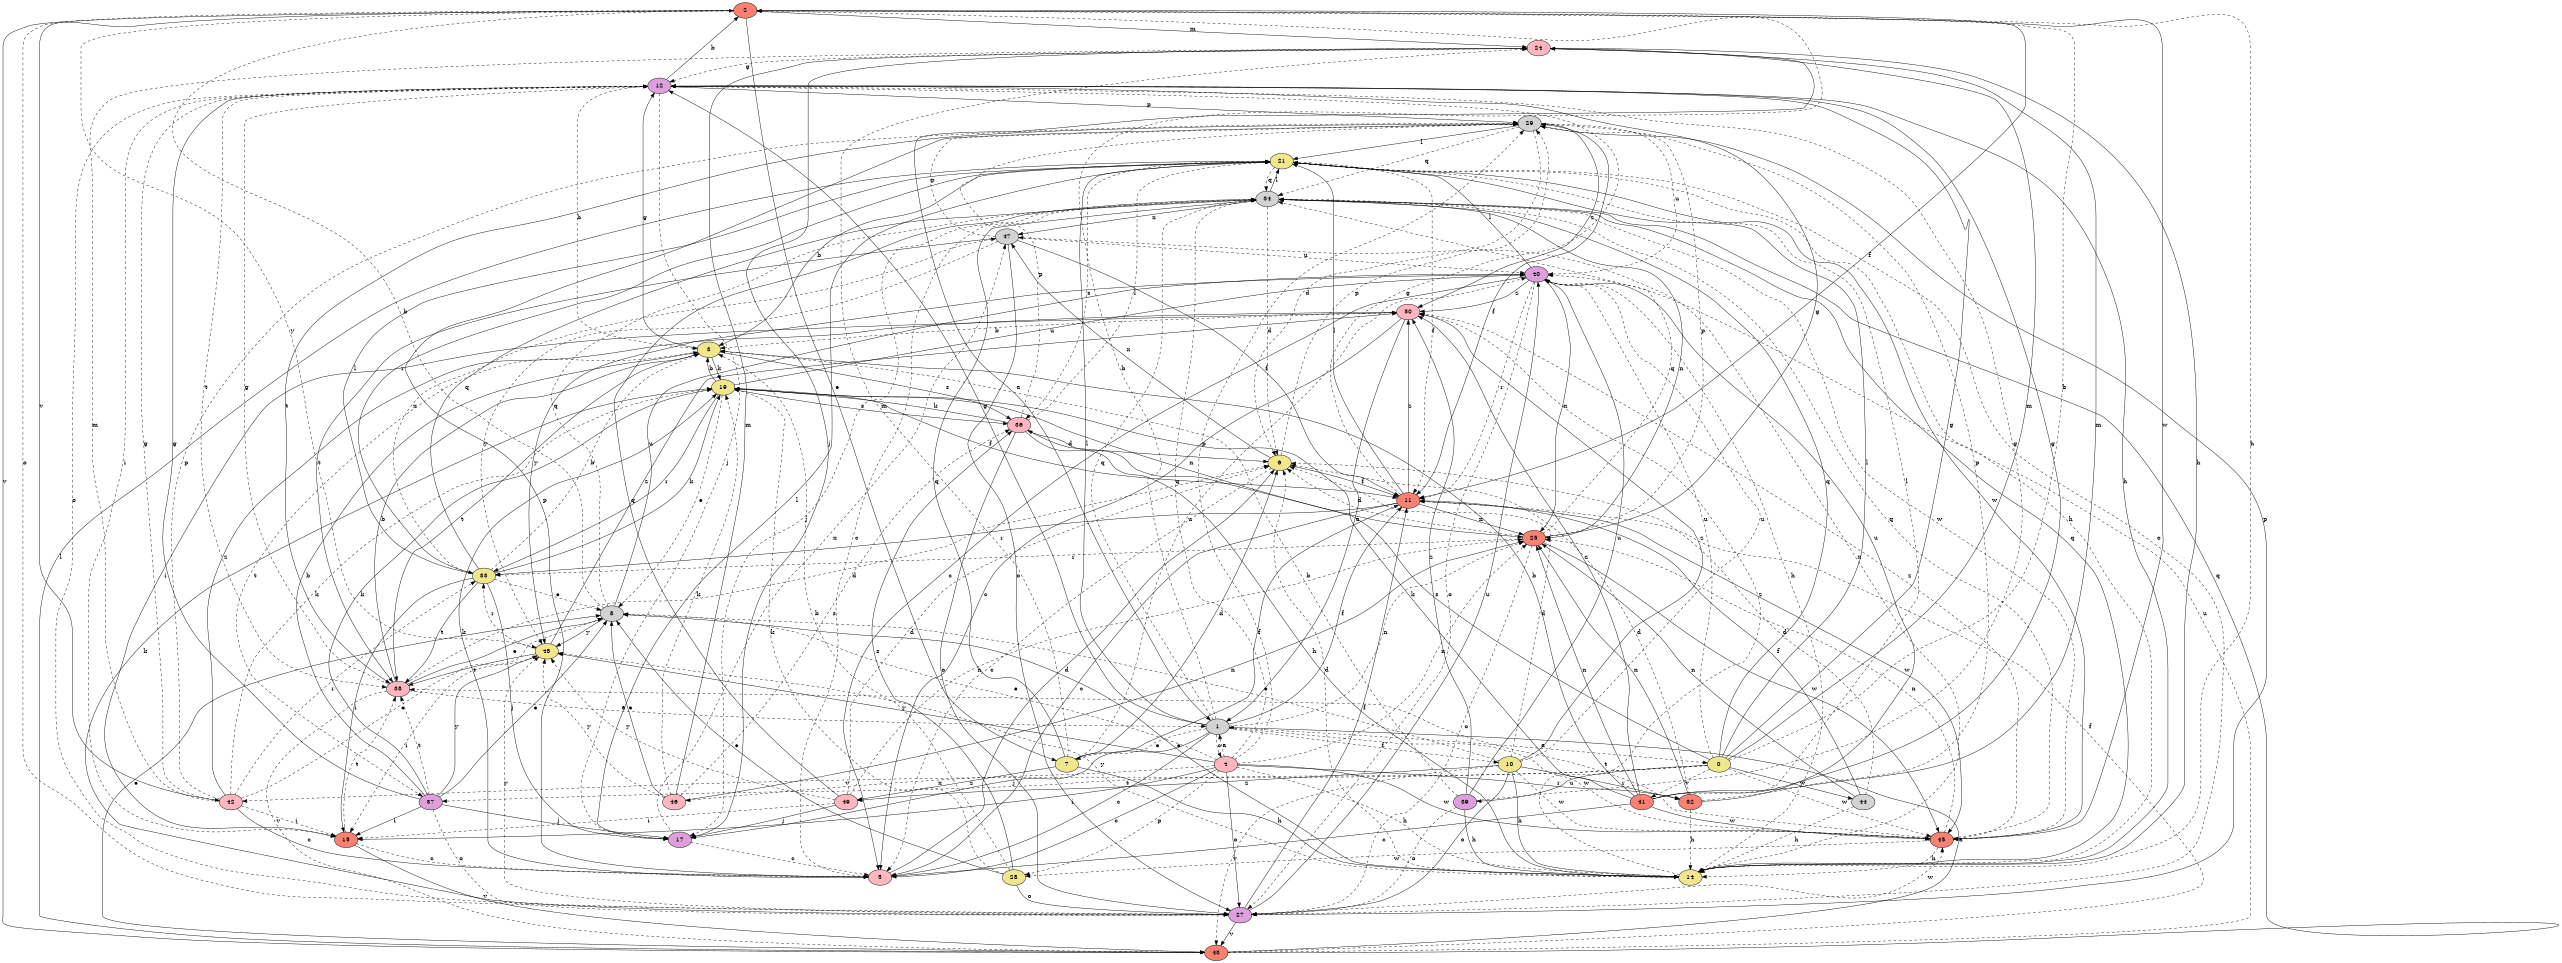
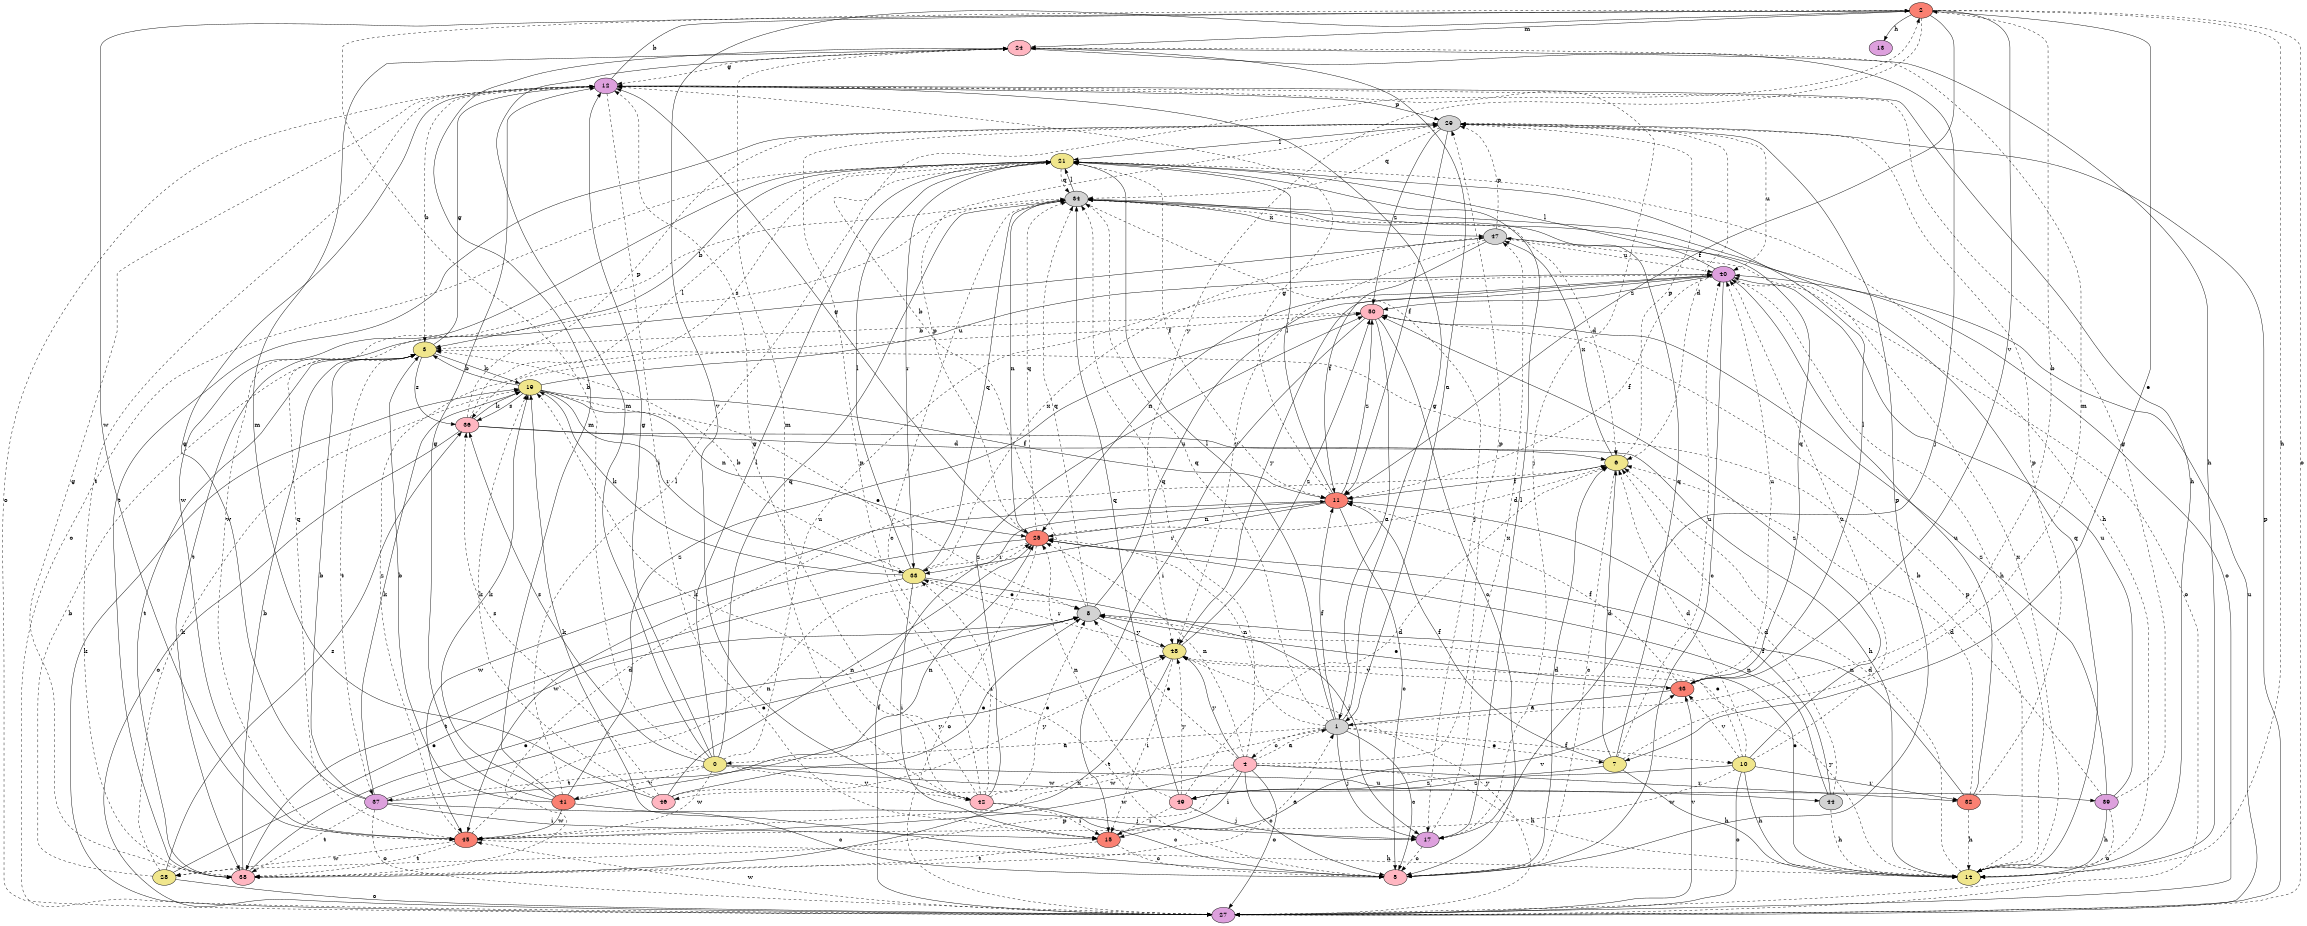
none -> (1881, 48)
(1502, 387) -> (1629, 387)
(1761, 595) -> (1968, 595)
(627, 934) -> (1424, 677)
